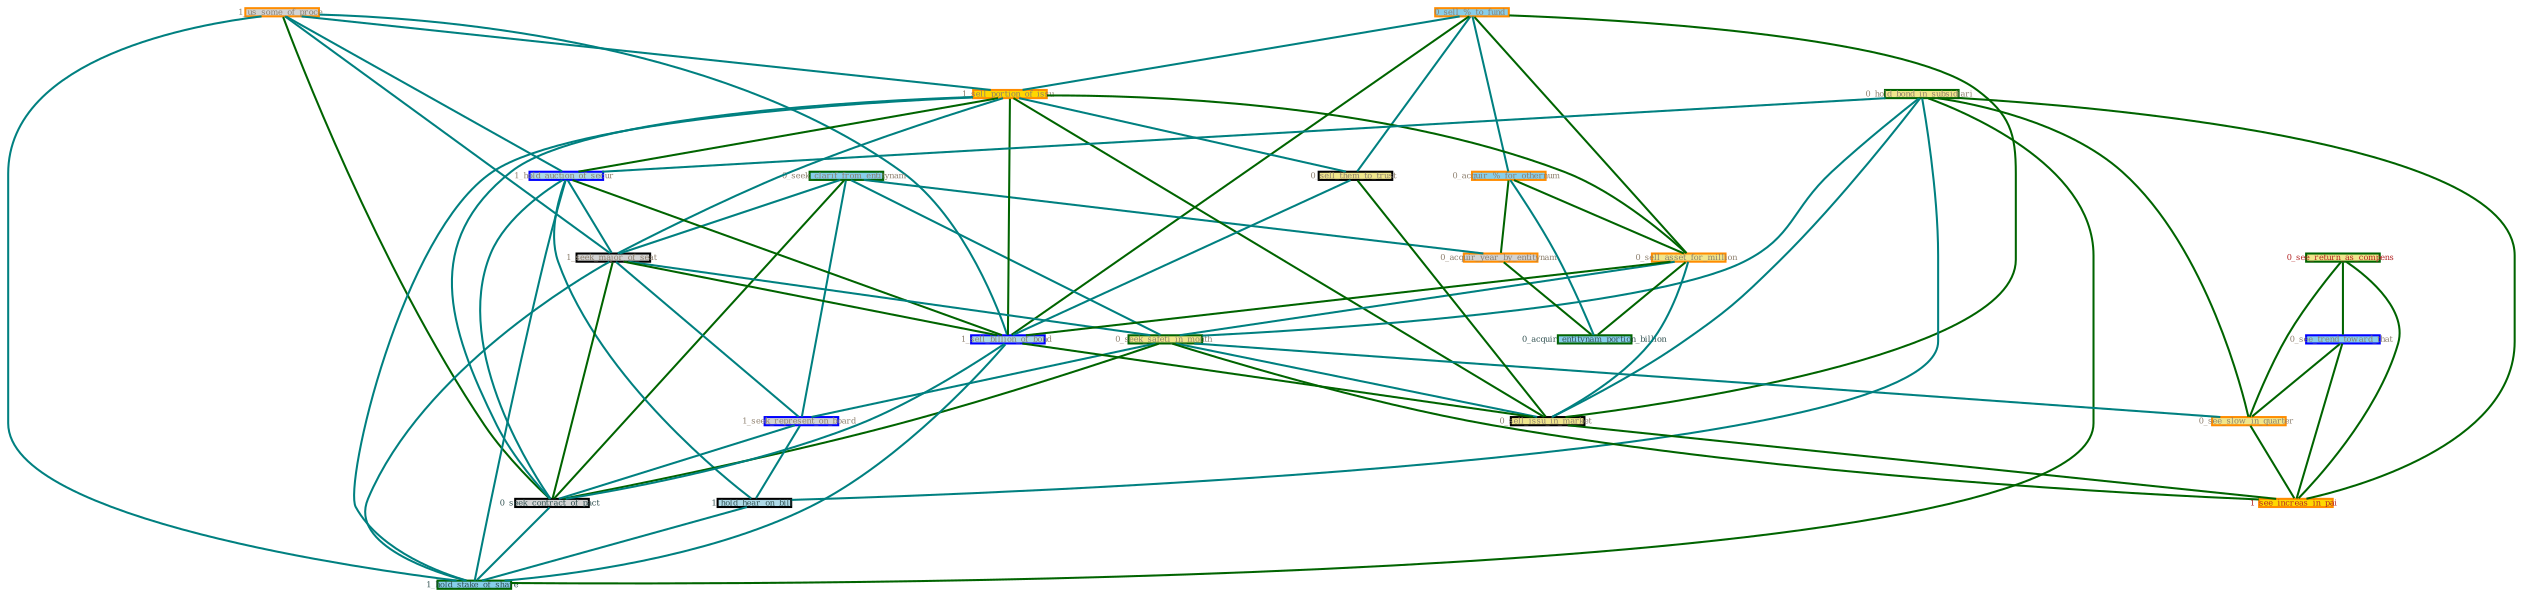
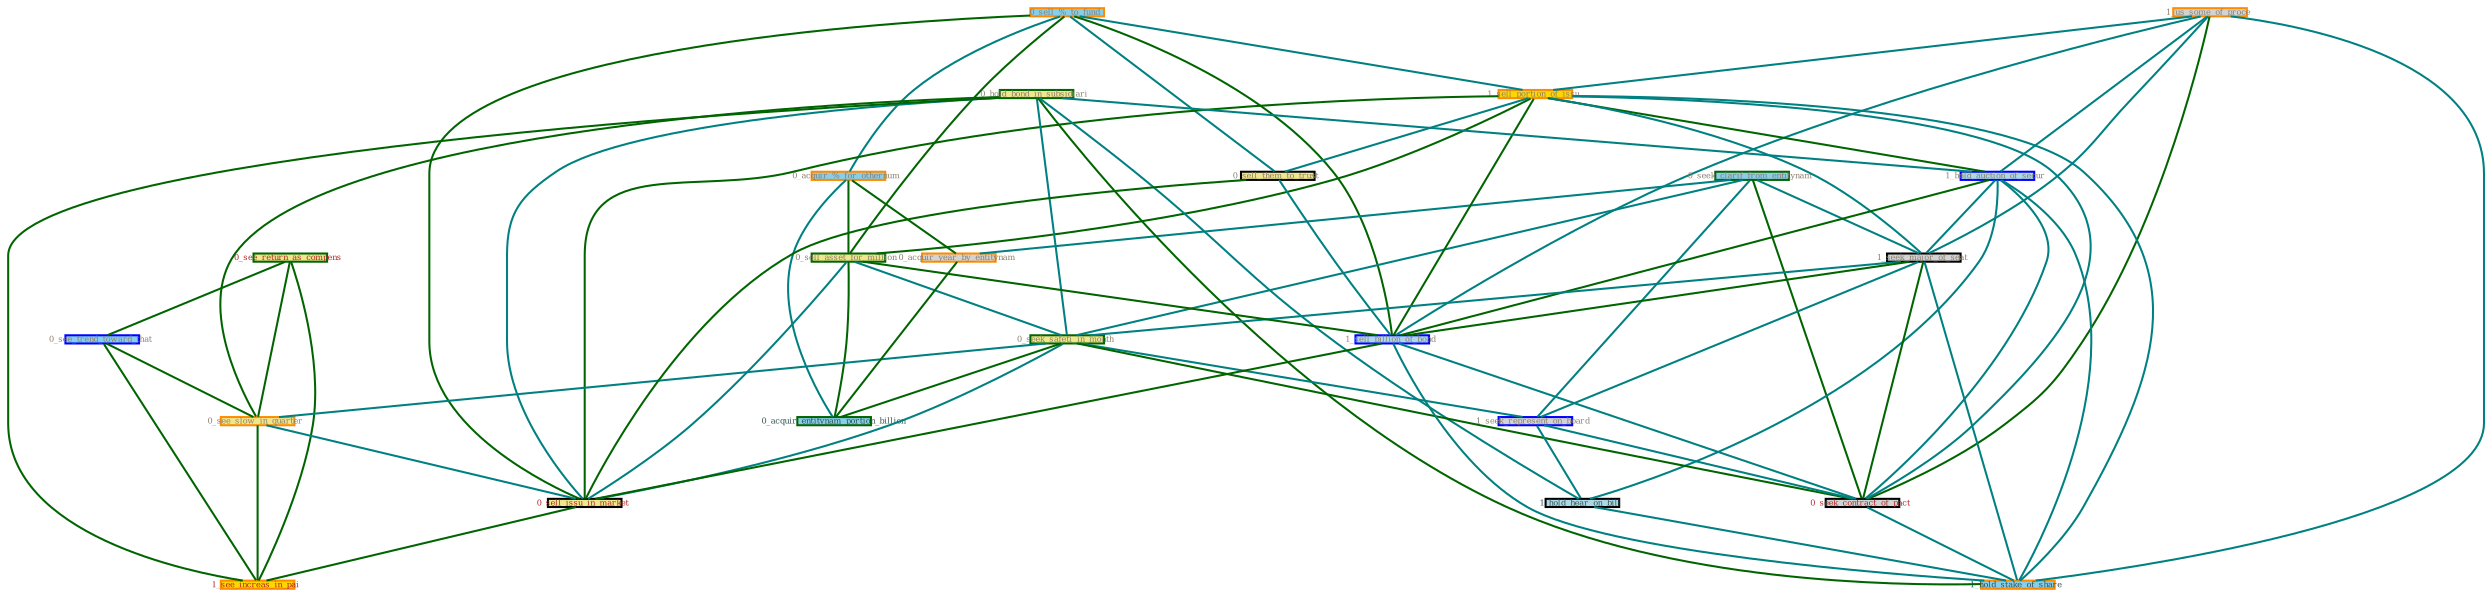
(1689, 258) -> (848, 258)
(1548, 421) -> (585, 503)
(1710, 456) -> (951, 380)
none -> (421, 462)
(552, 503) -> (1862, 503)
(474, 585) -> (2018, 585)
